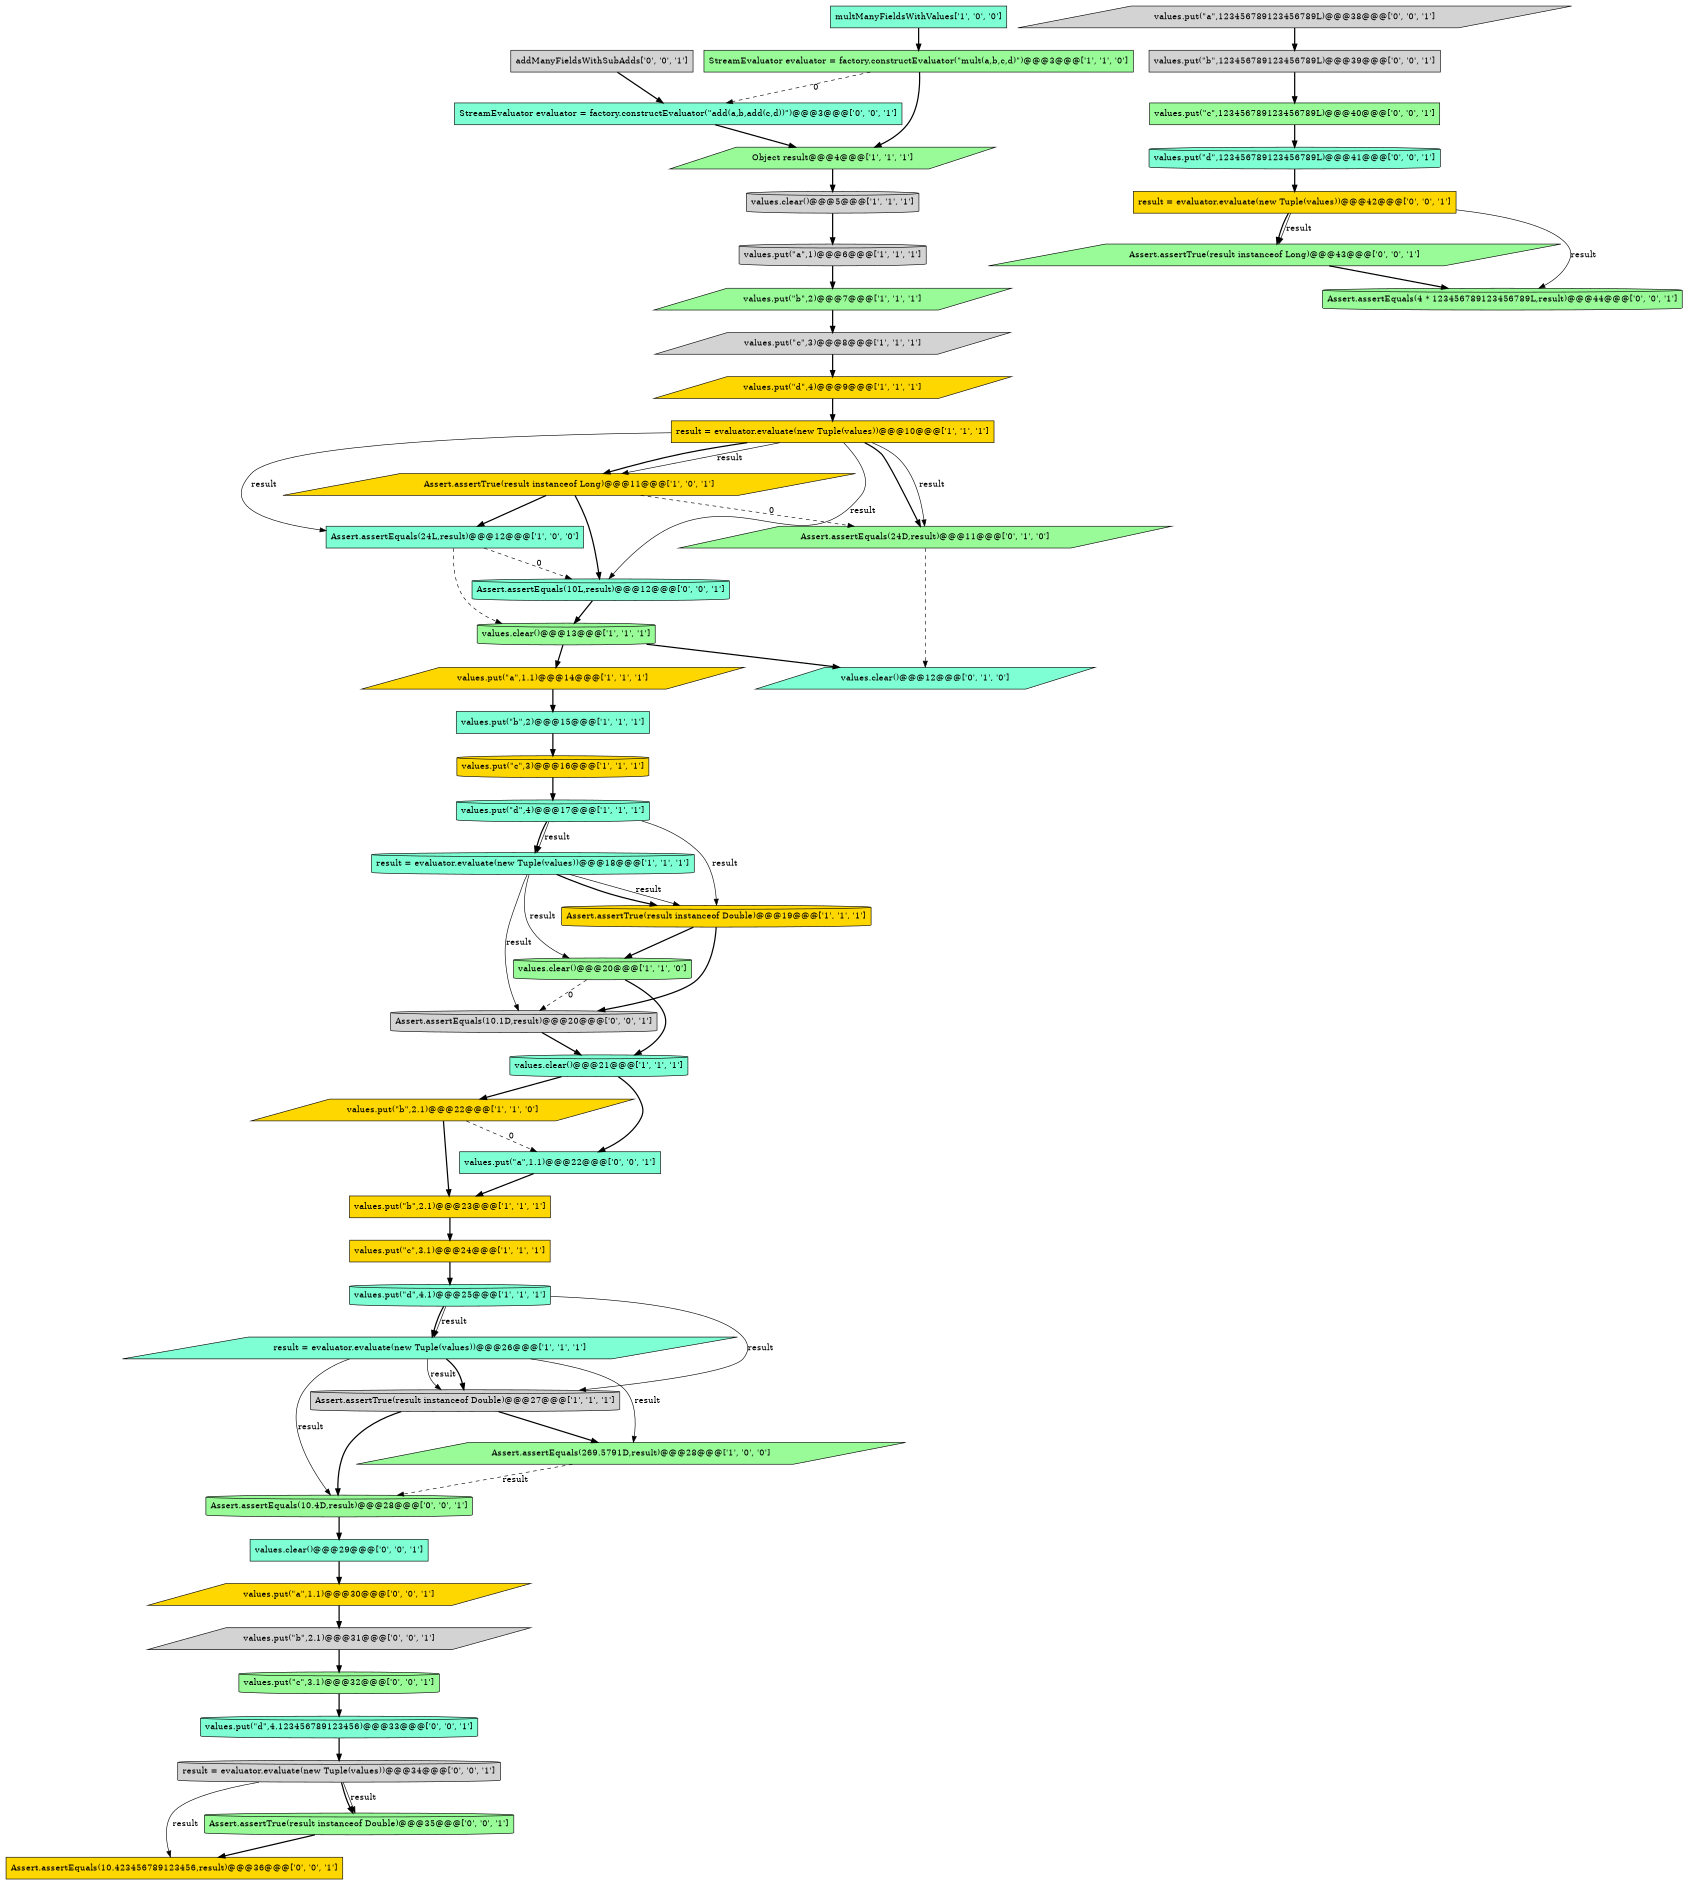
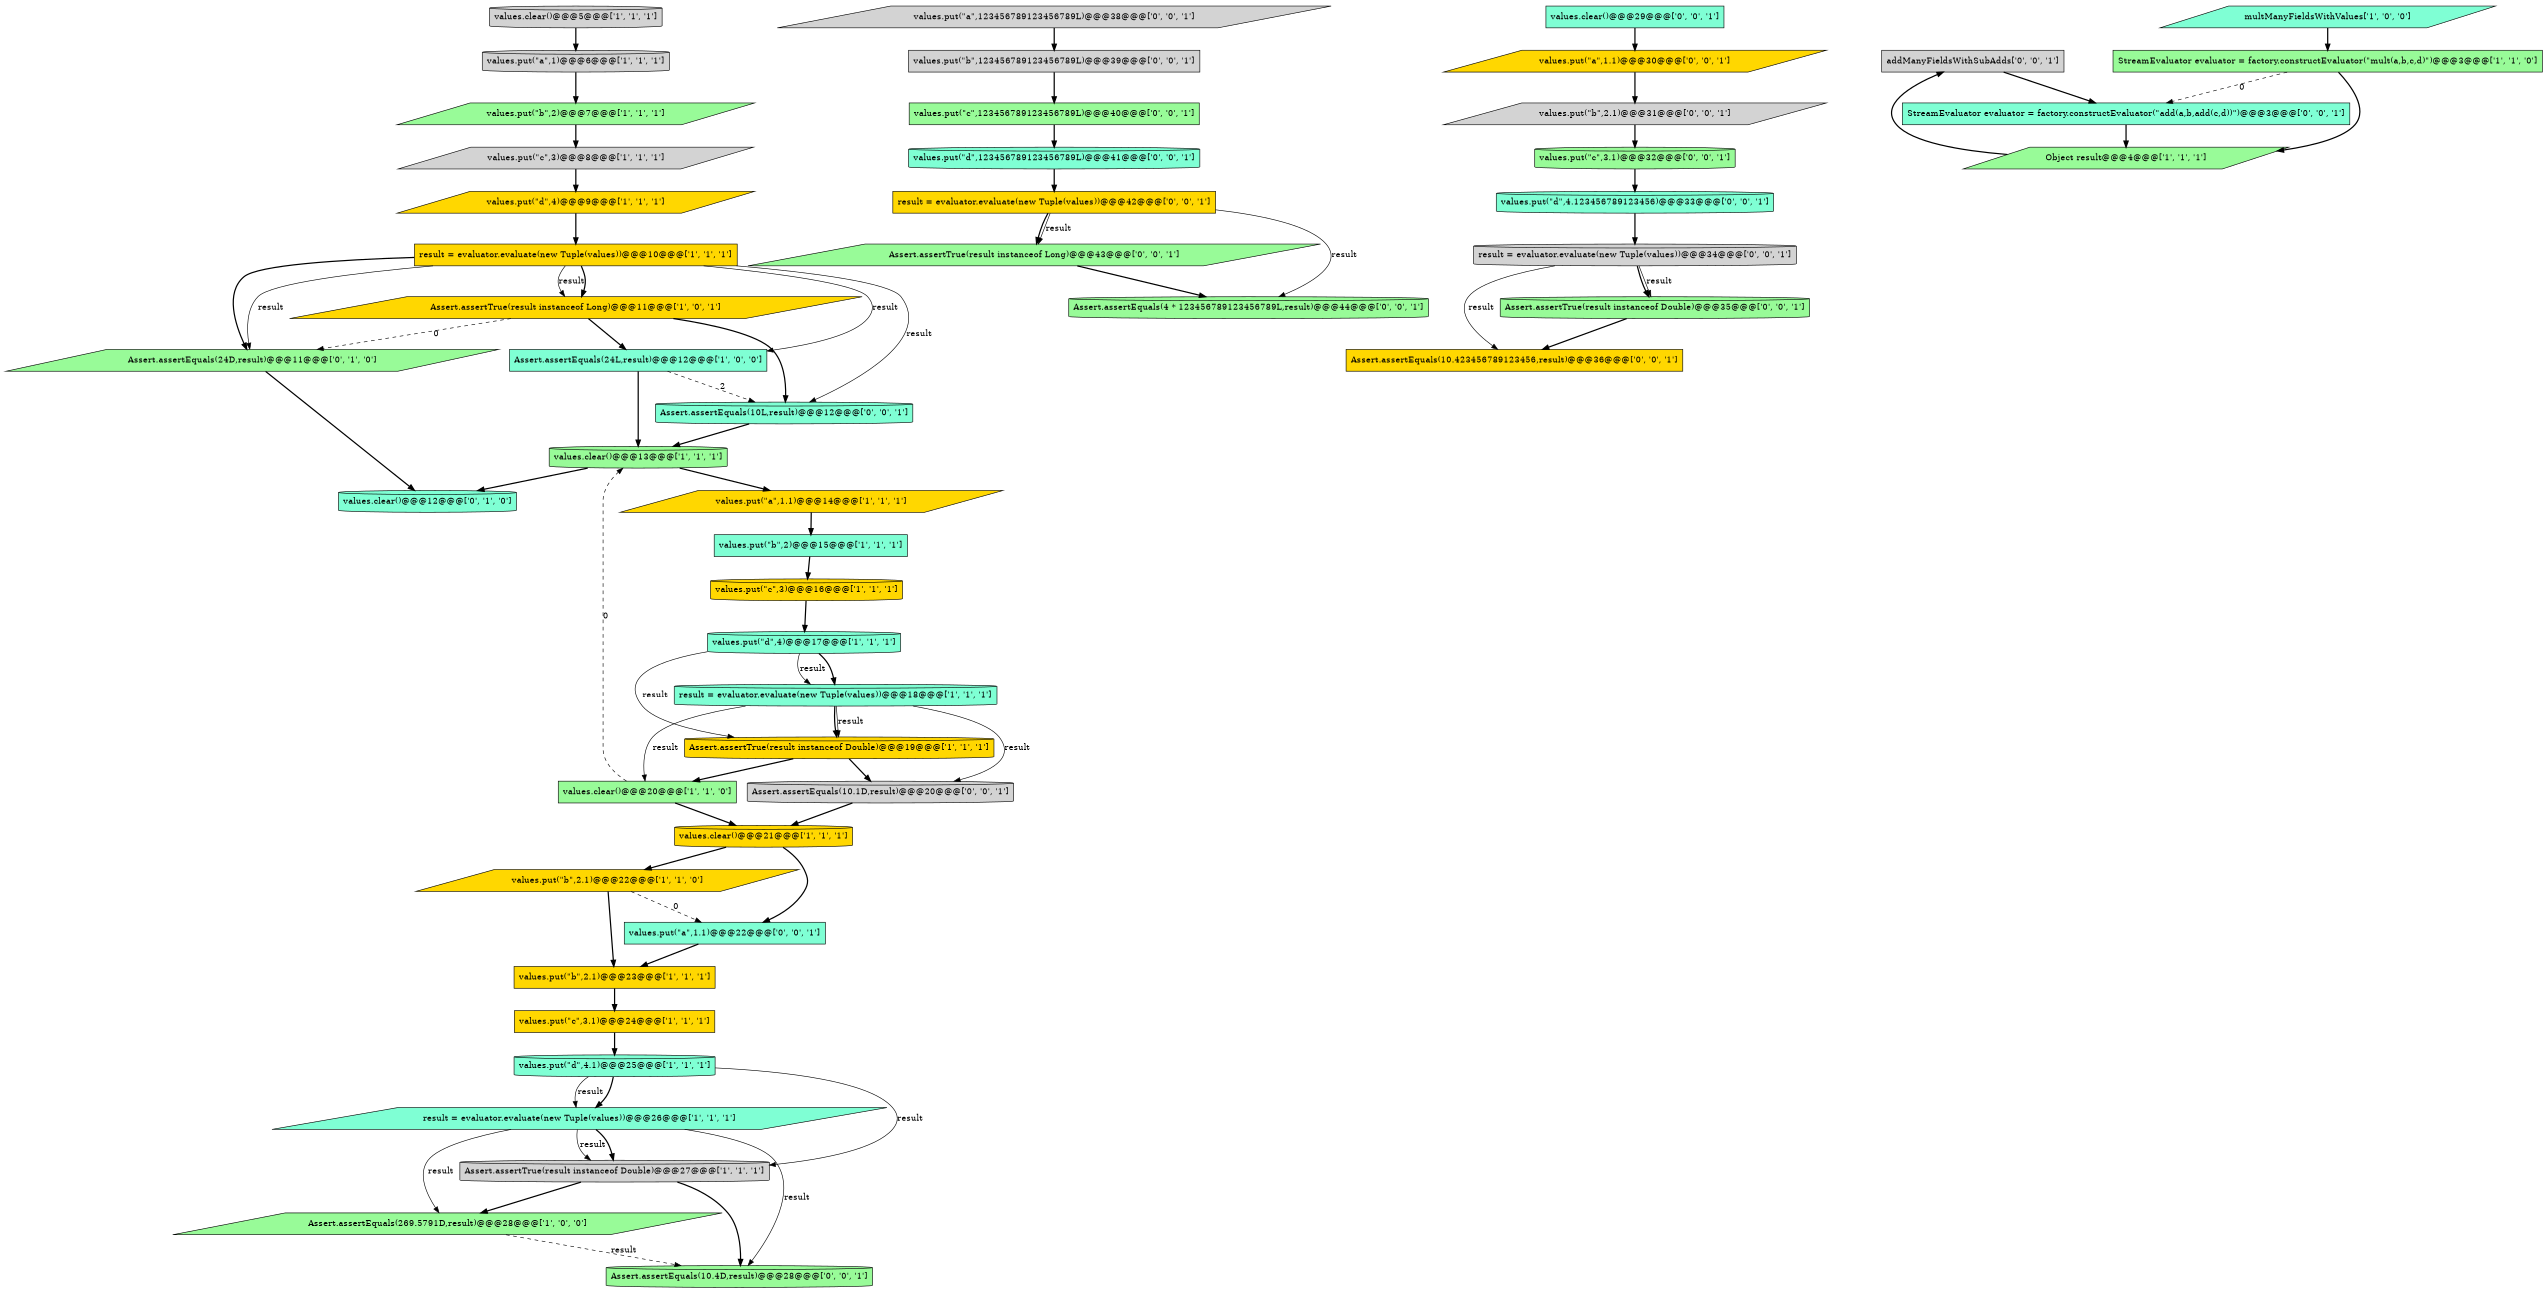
(919, 17) -> (2328, 17)
(833, 177) -> (1913, 136)
(540, 563) -> (723, 387)
(461, 593) -> (638, 406)
(925, 605) -> (338, 429)
(925, 678) -> (427, 501)
(603, 969) -> (647, 792)
(566, 994) -> (603, 629)
(599, 1066) -> (764, 836)
(339, 1525) -> none
